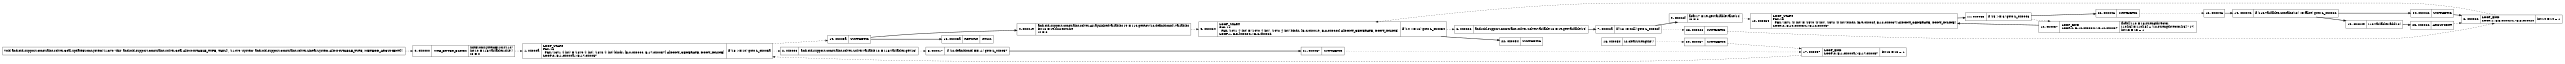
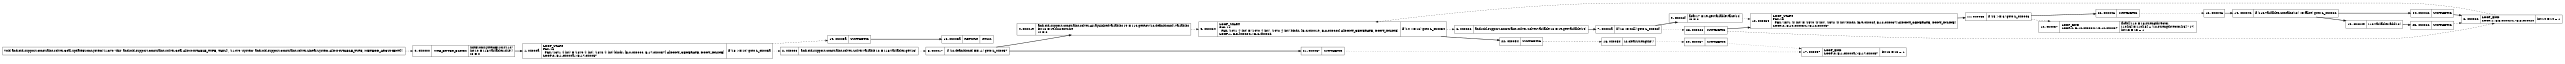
(1999, 24) -> (1738, 28)
(2442, 25) -> (2442, 25)
(943, 33) -> (1033, 41)
none -> (1571, 42)
(1763, 46) -> (1763, 46)
(518, 51) -> (518, 51)
(1288, 61) -> none
